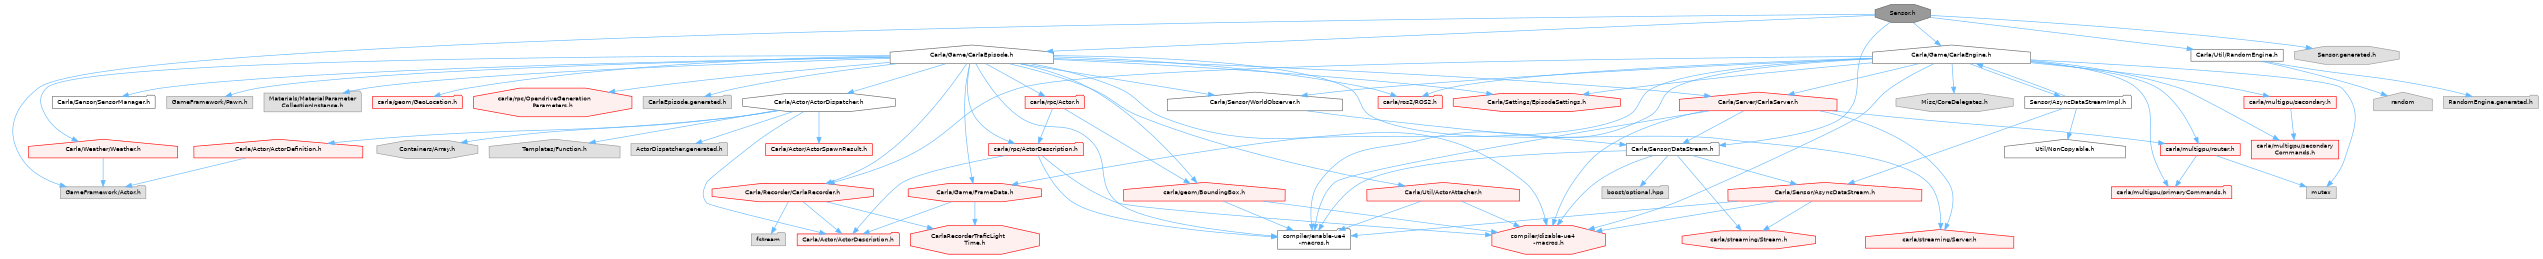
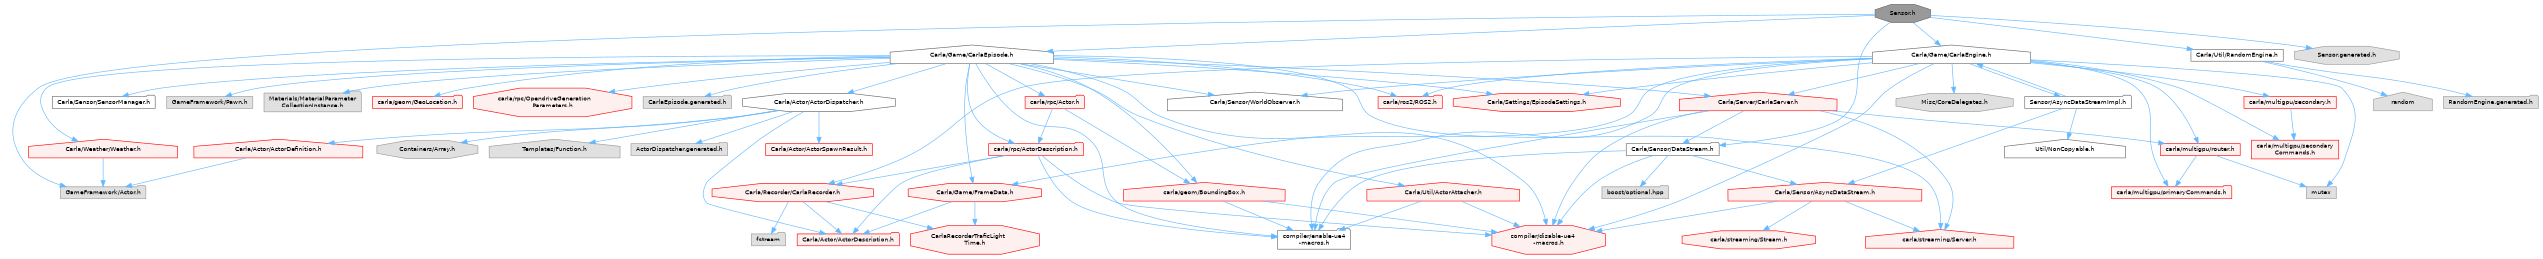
(1463, 129) -> none
(909, 134) -> (924, 170)
(1709, 192) -> none
(1538, 219) -> (1879, 215)
